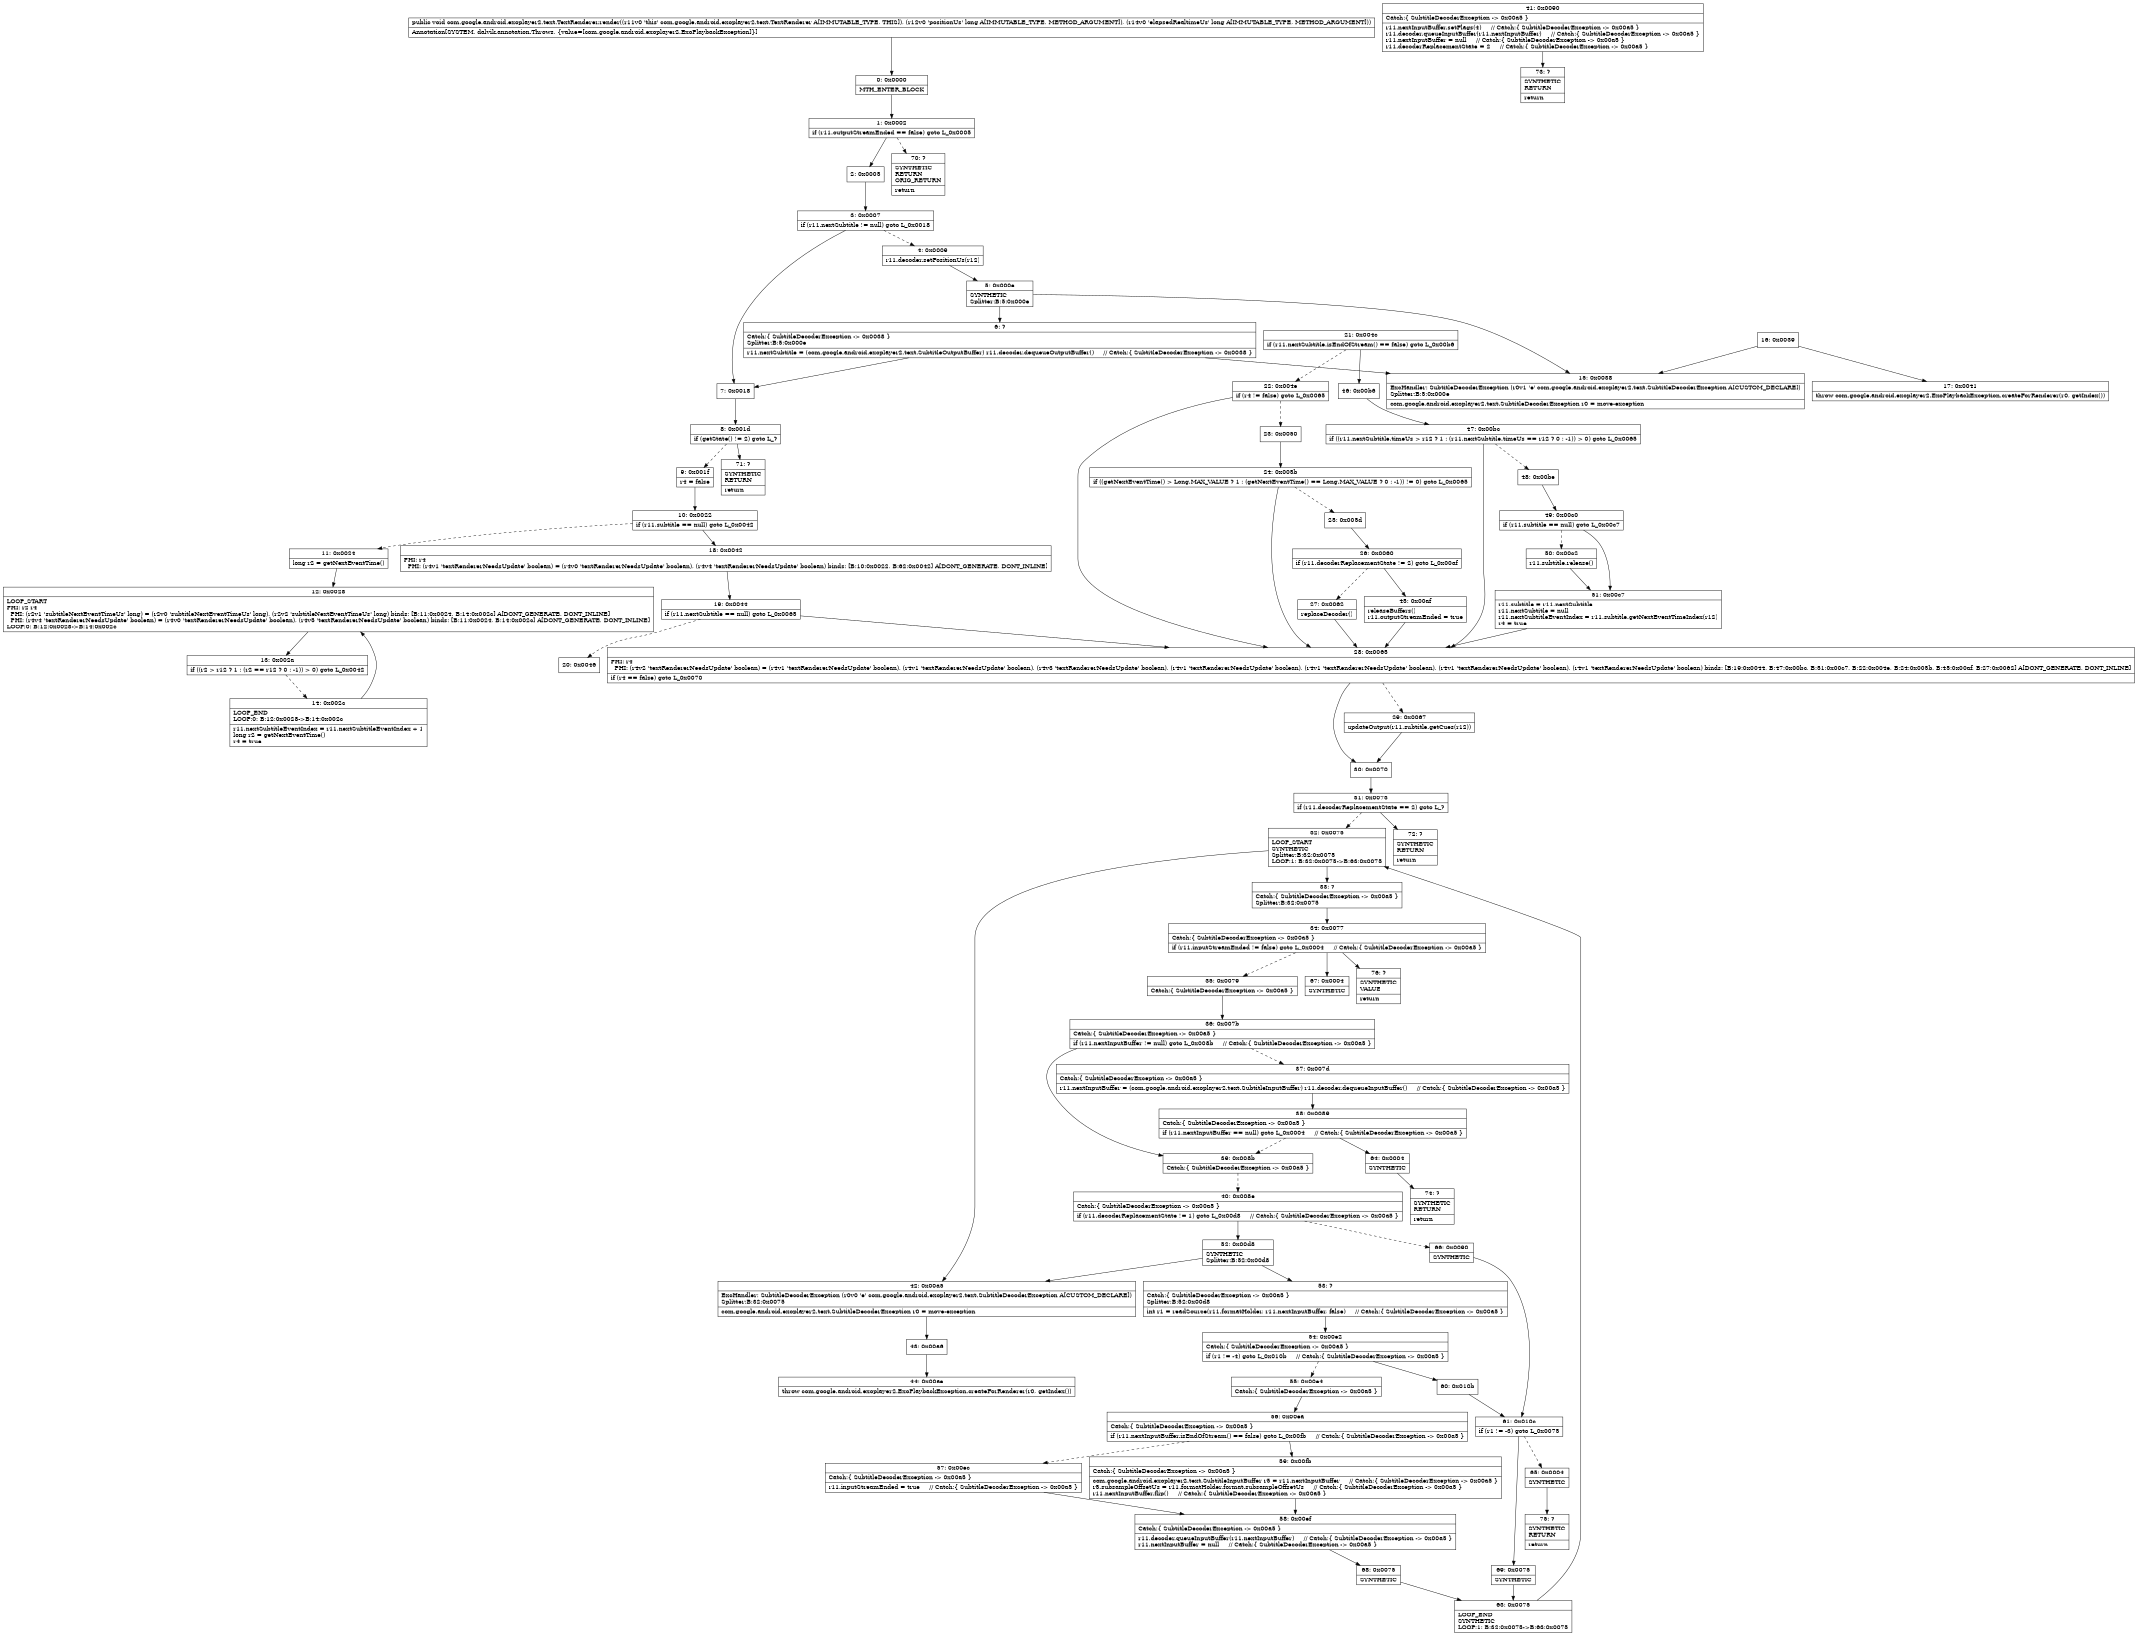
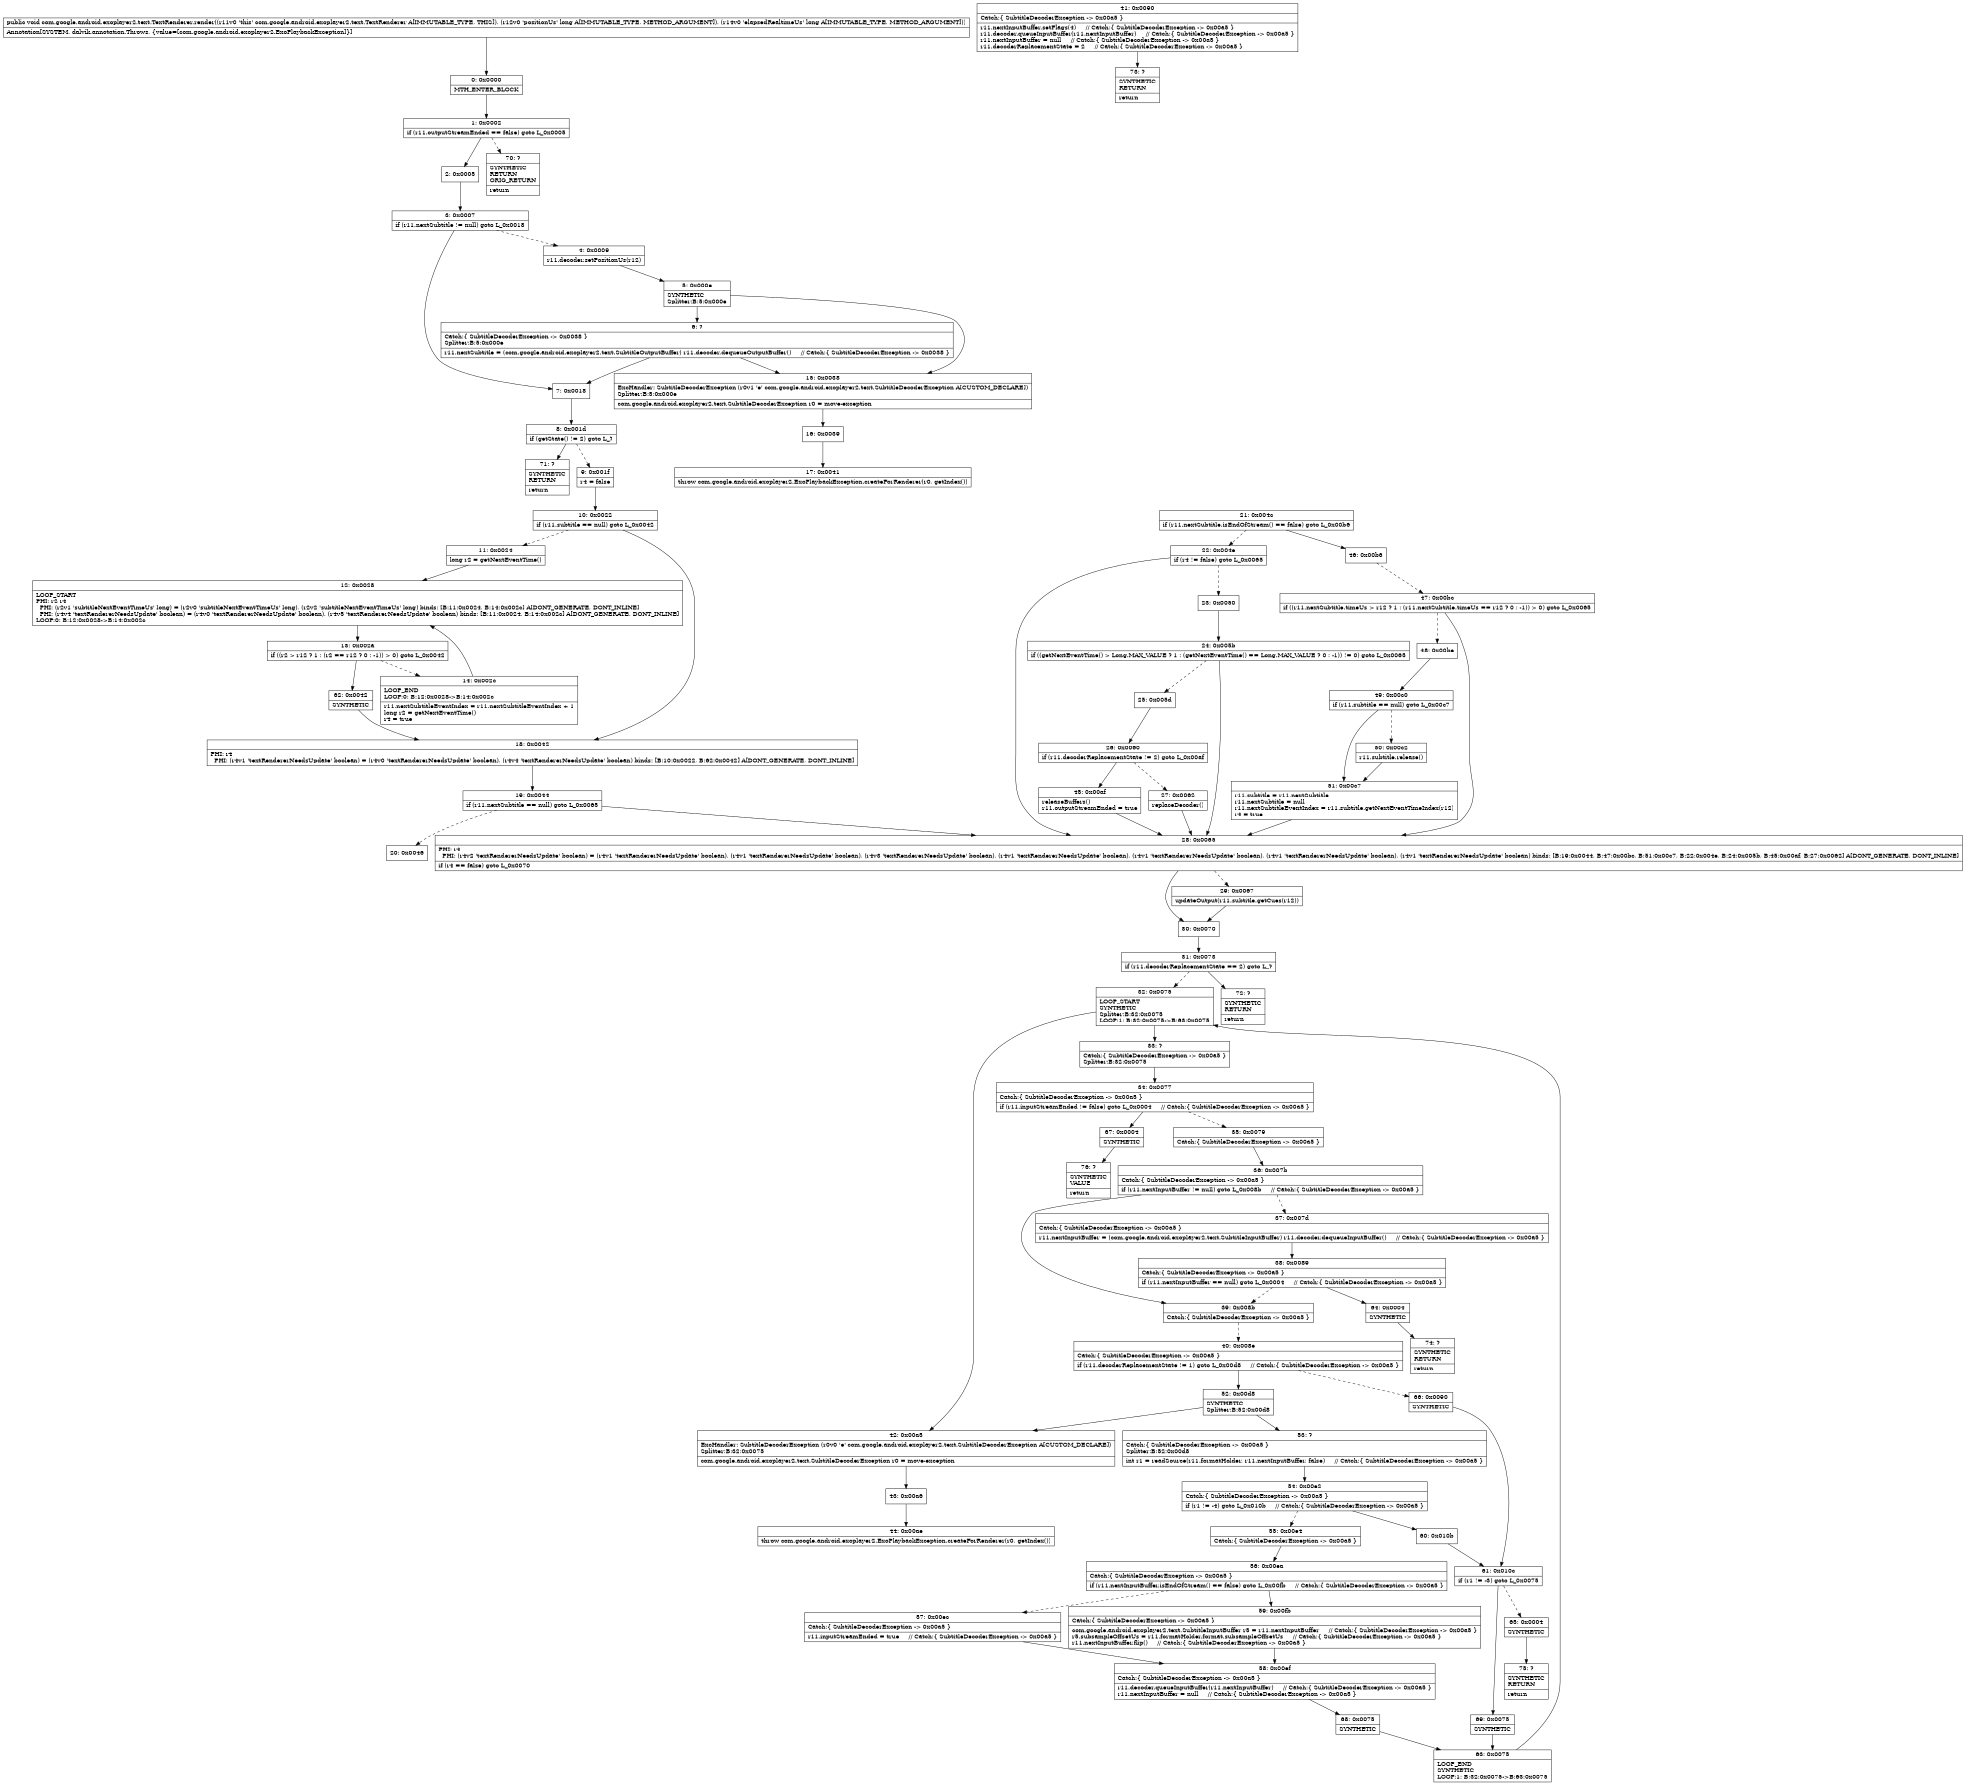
(1710, 359) -> (823, 416)
(1394, 414) -> (1398, 577)
none -> (351, 700)
(1350, 959) -> (1110, 1153)
